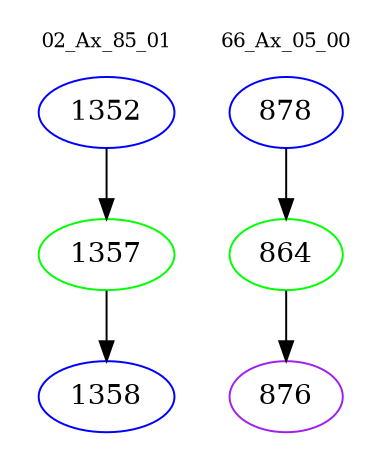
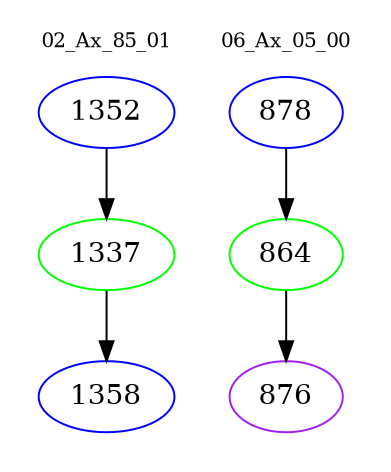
(286, 42) -> (286, 42)
(107, 255) -> (107, 255)
